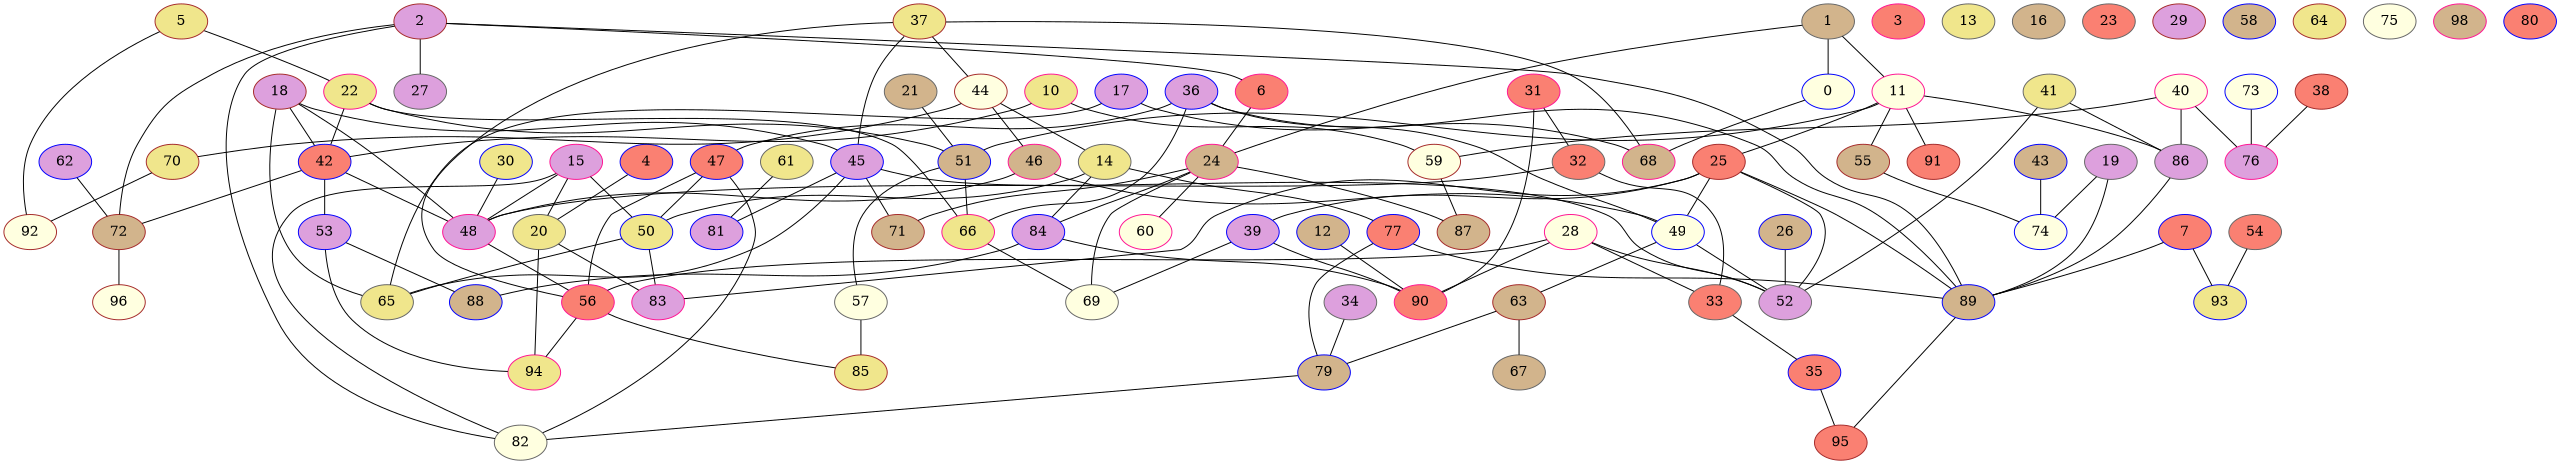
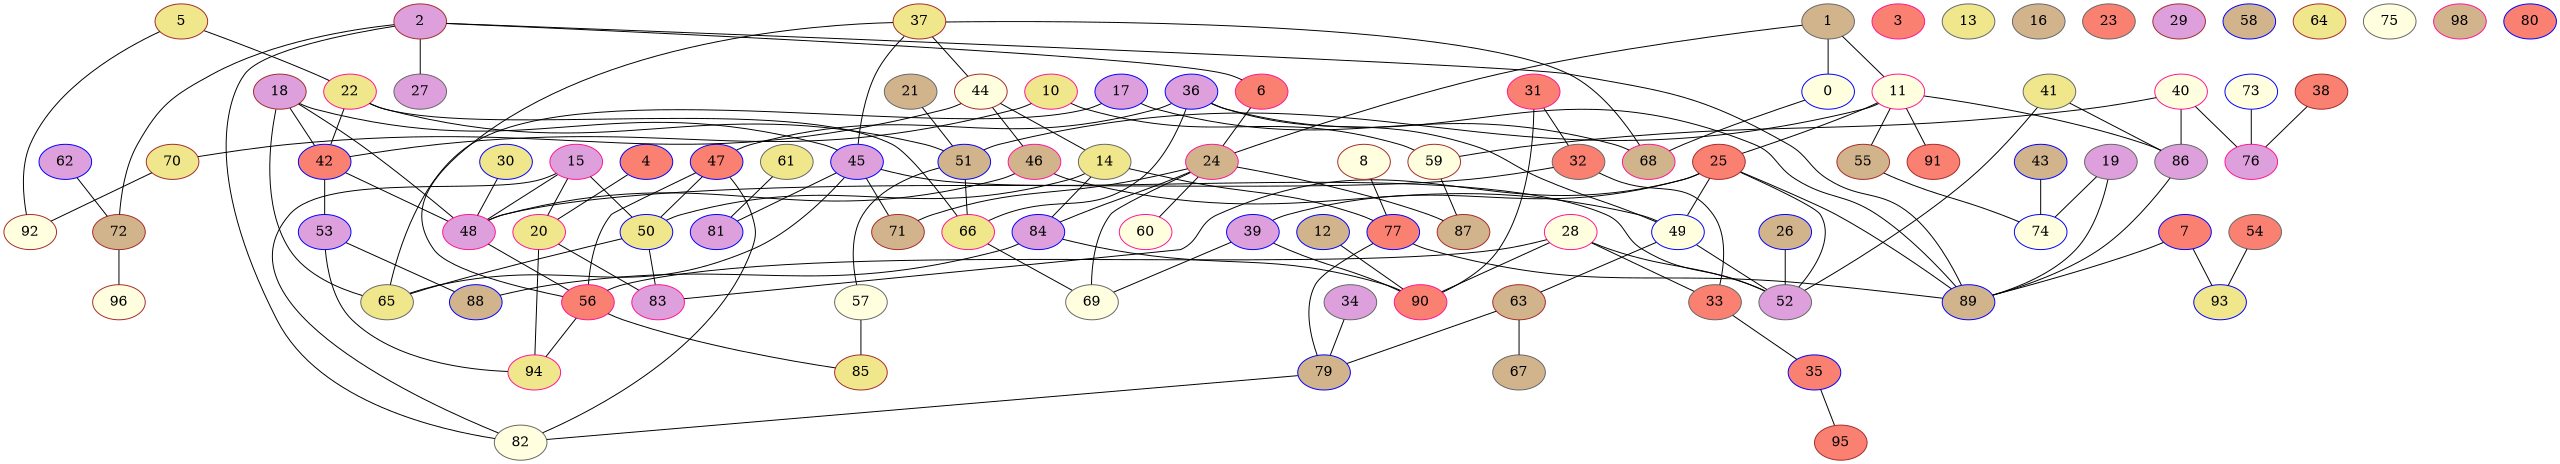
none -> (1364, 162)
(222, 197) -> none
(539, 232) -> (539, 232)
(1905, 372) -> none
